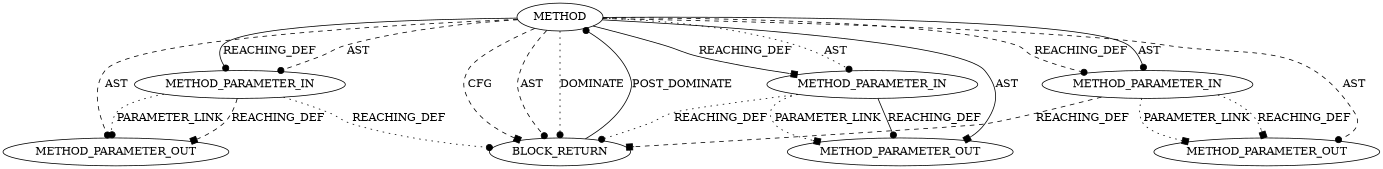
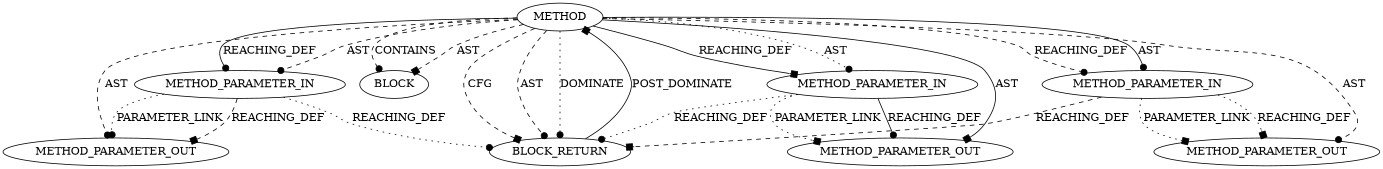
none -> (394, 84)
(631, 87) -> (631, 87)
